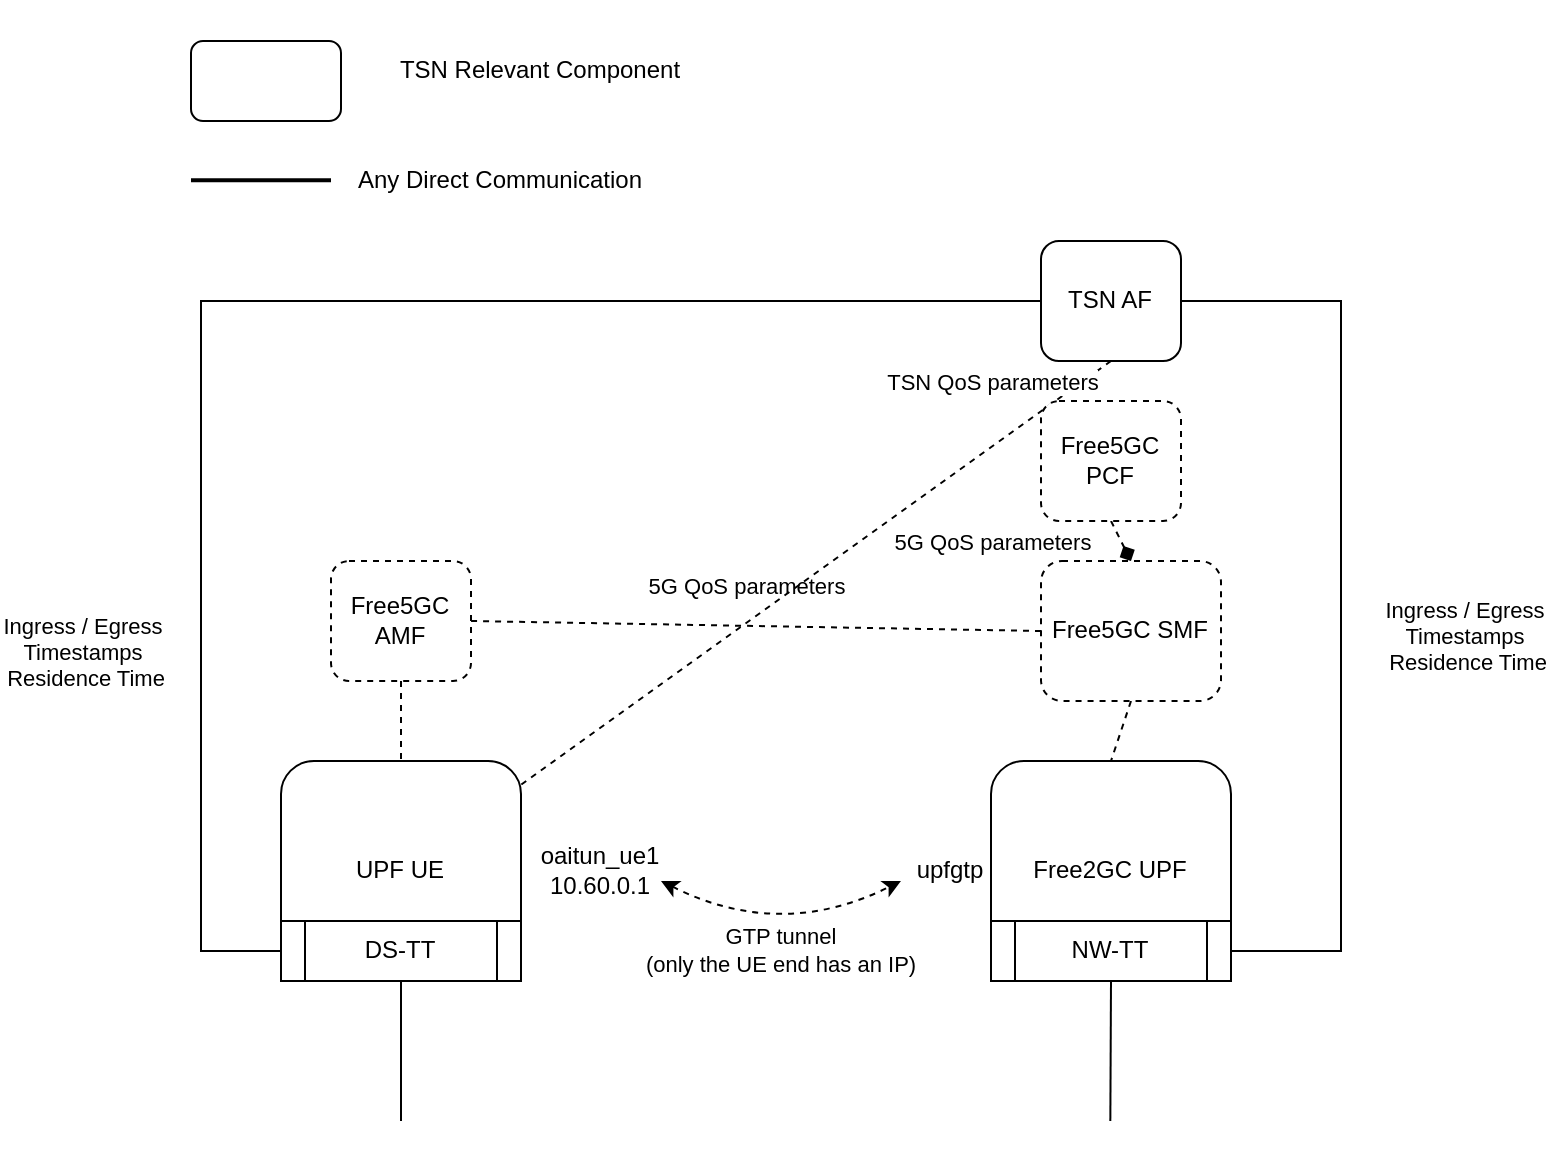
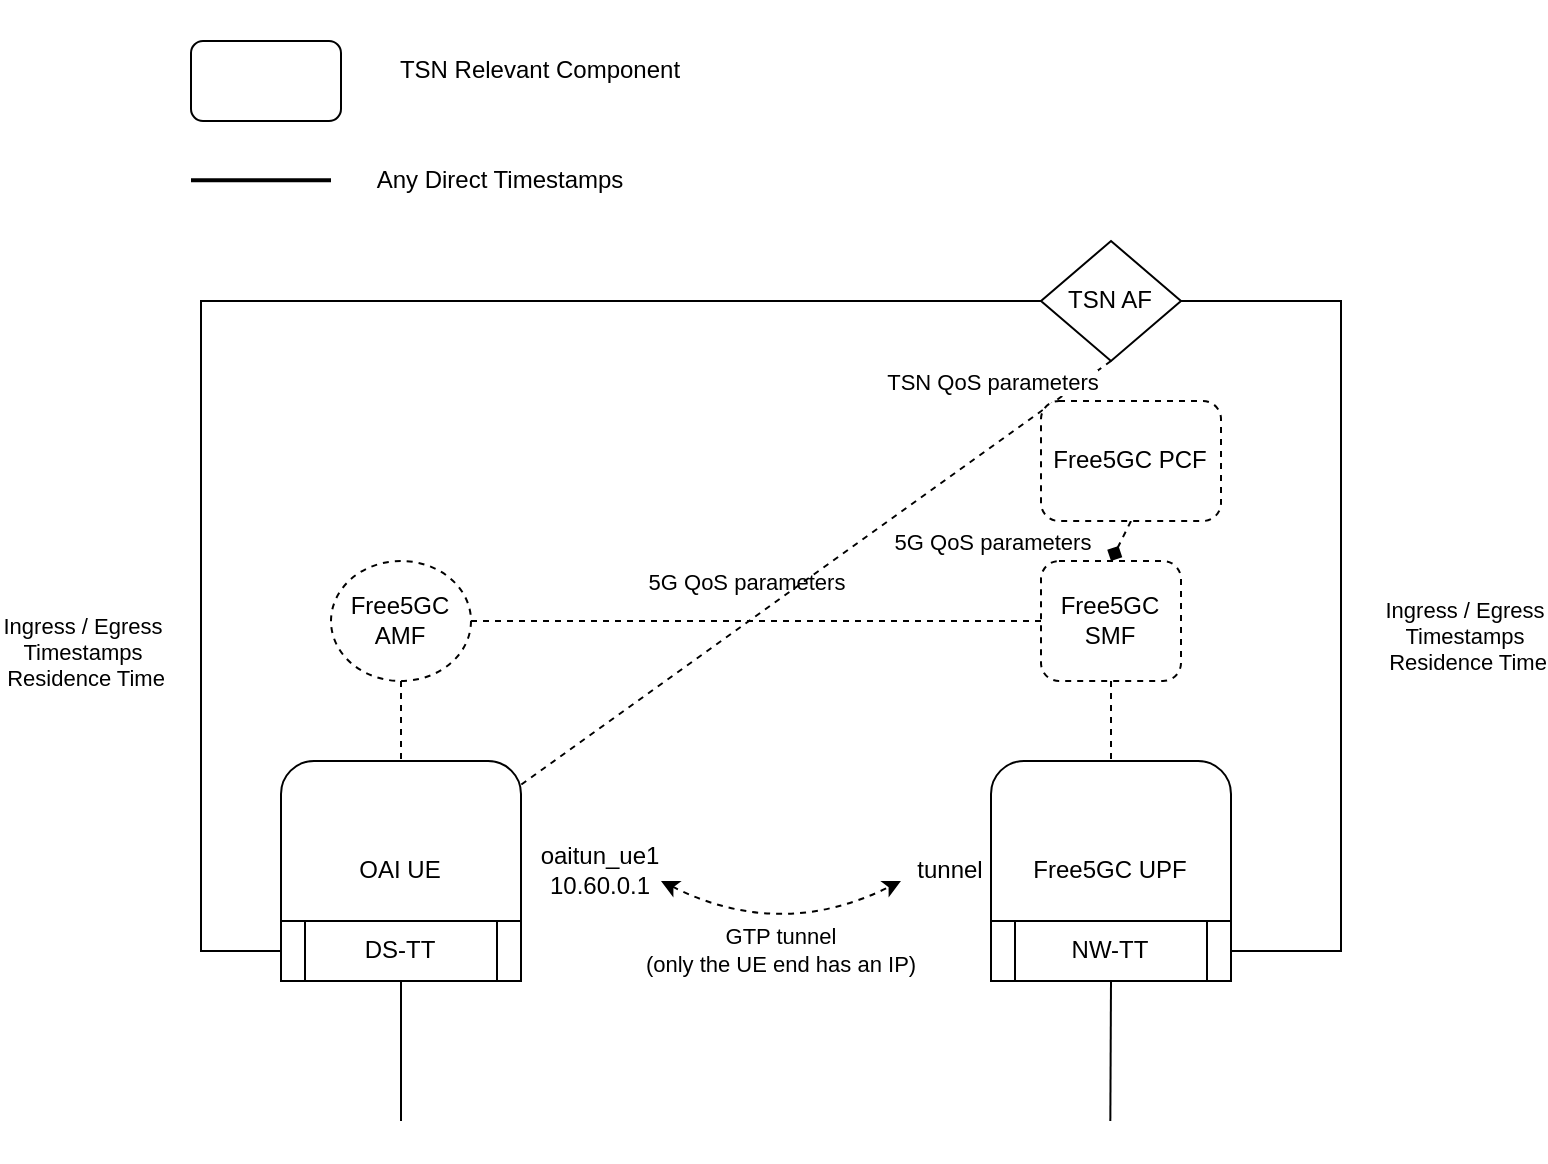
(501, 181) -> (501, 181)
(1111, 301) -> (1111, 301)
(1111, 461) -> (1131, 461)
(401, 621) -> (401, 621)
(1131, 631) -> (1111, 621)
(401, 871) -> (401, 871)
(951, 871) -> (951, 871)
(1111, 871) -> (1111, 871)
